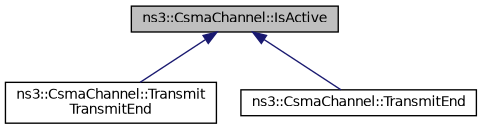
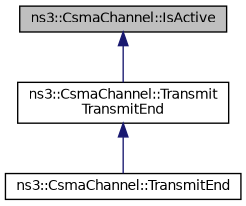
(303, 65) -> (123, 155)
